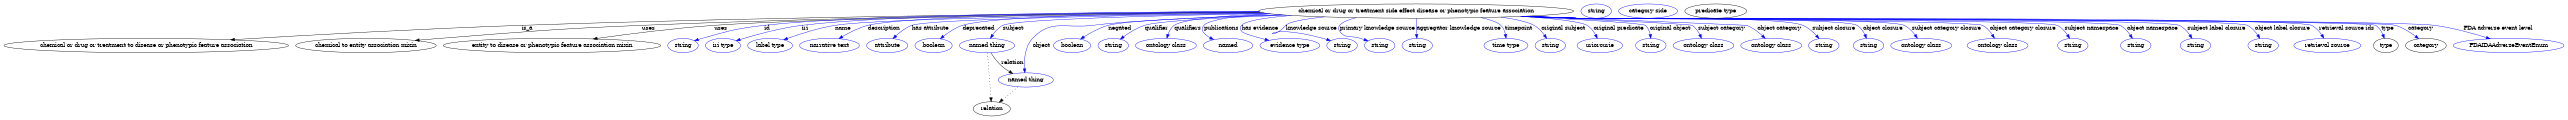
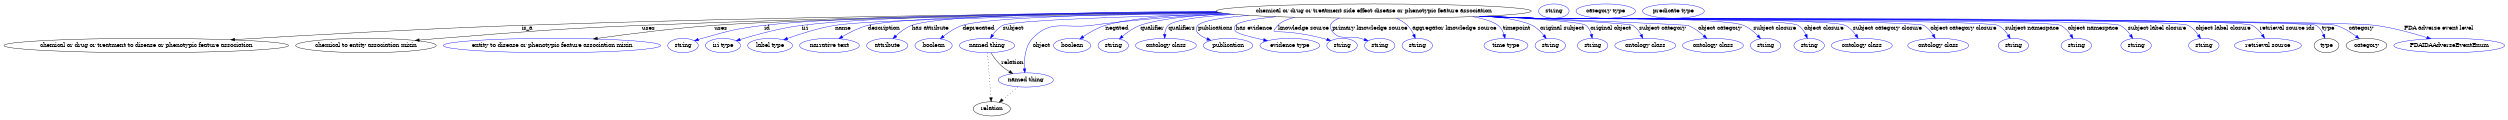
(1648, 11) -> (1606, 11)
(1716, 11) -> (1673, 11)
(552, 46) -> (552, 46)
(1228, 46) -> (1228, 46)
(1600, 46) -> none
